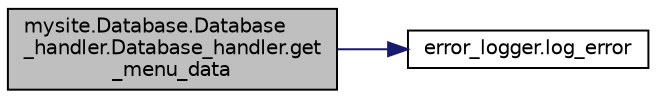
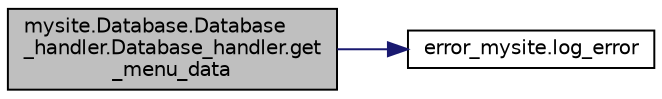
(528, 49) -> (531, 49)
